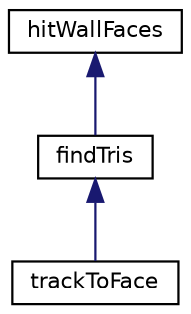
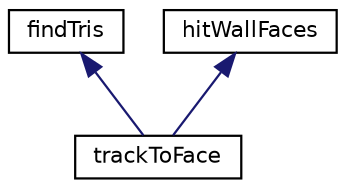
(95, 106) -> (197, 104)
